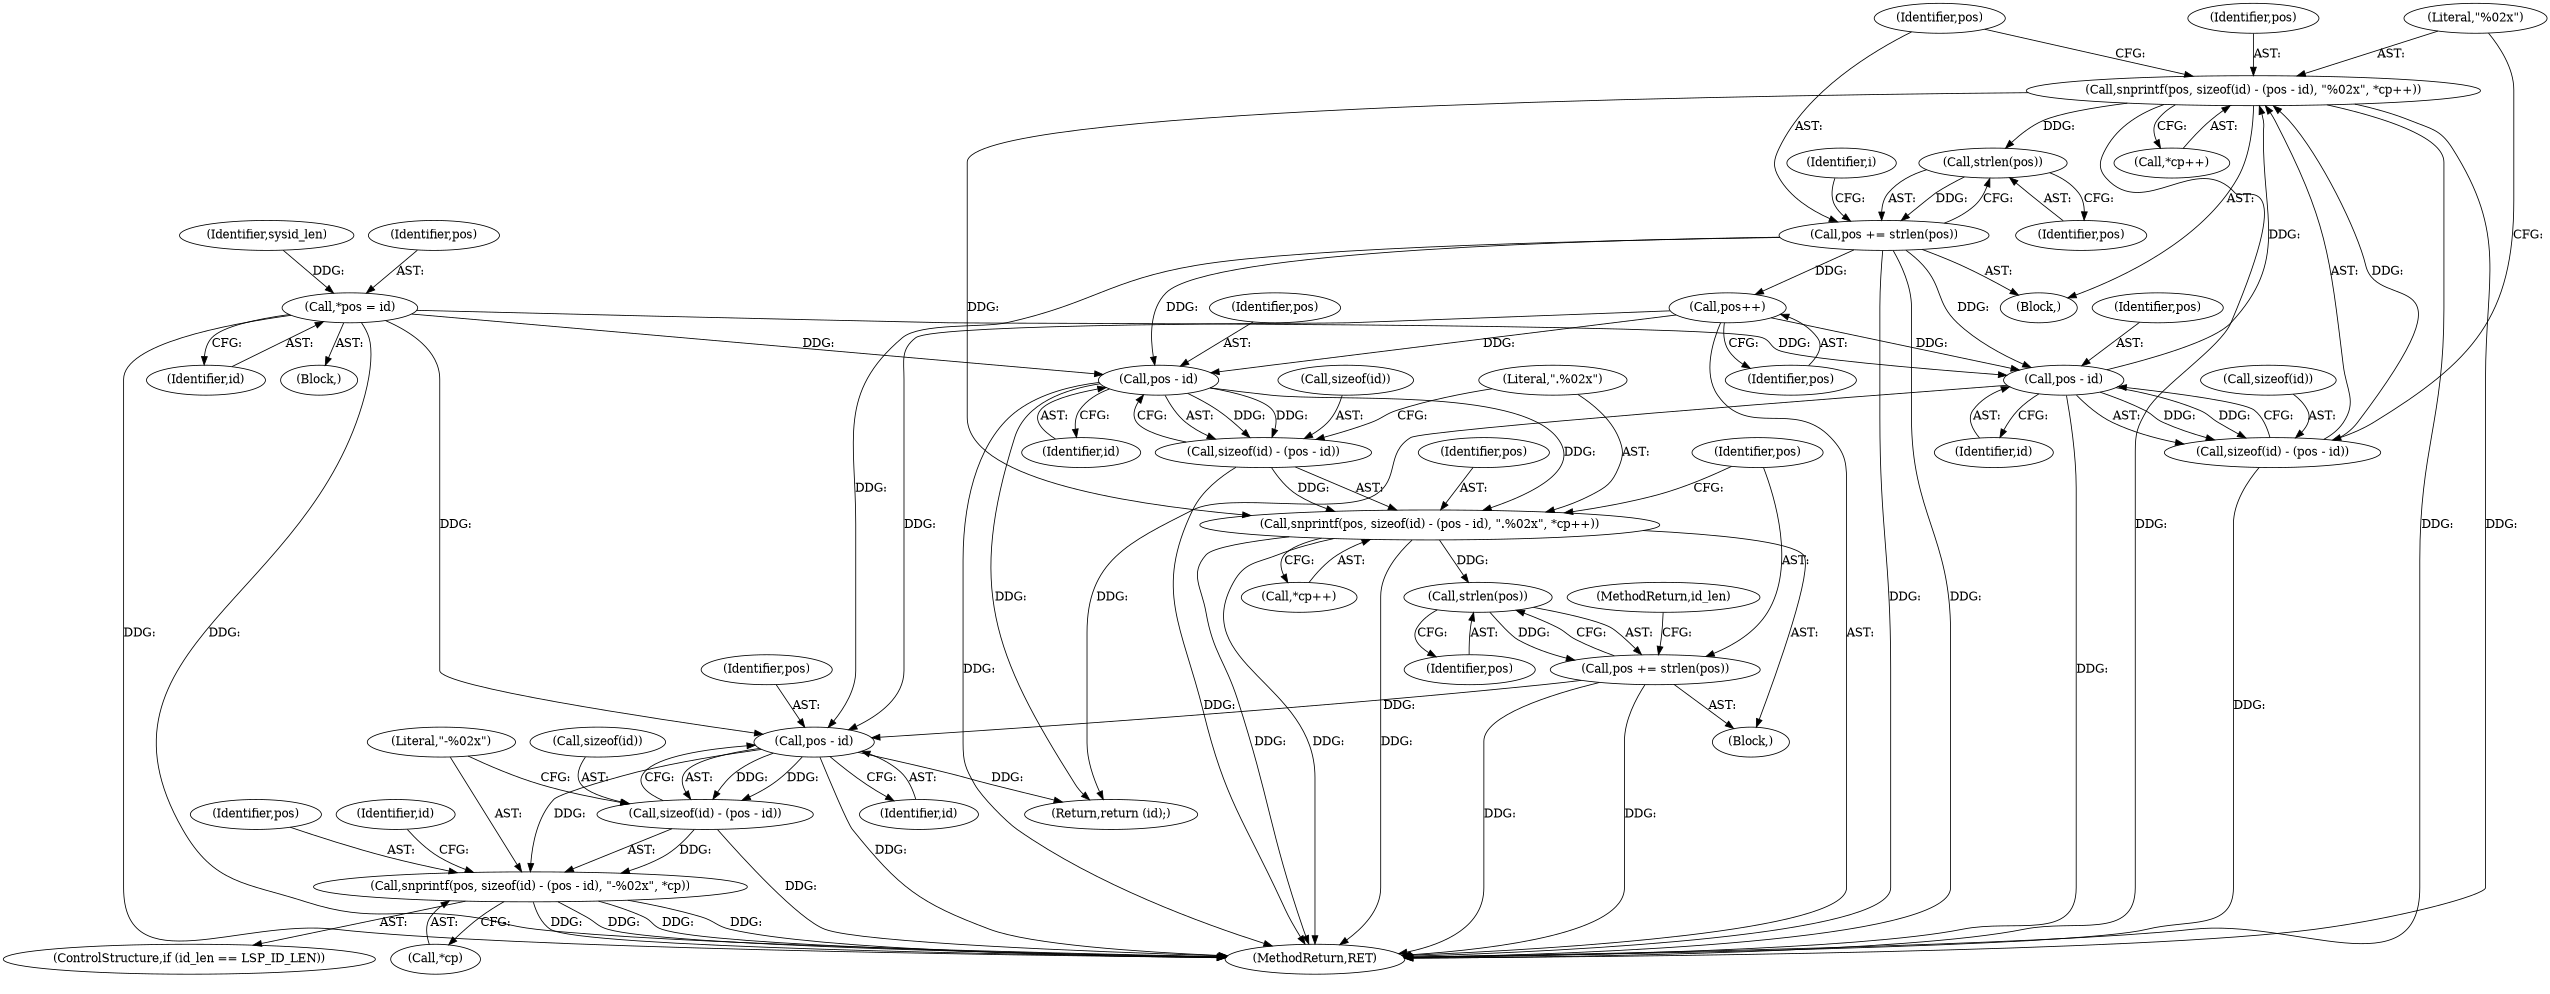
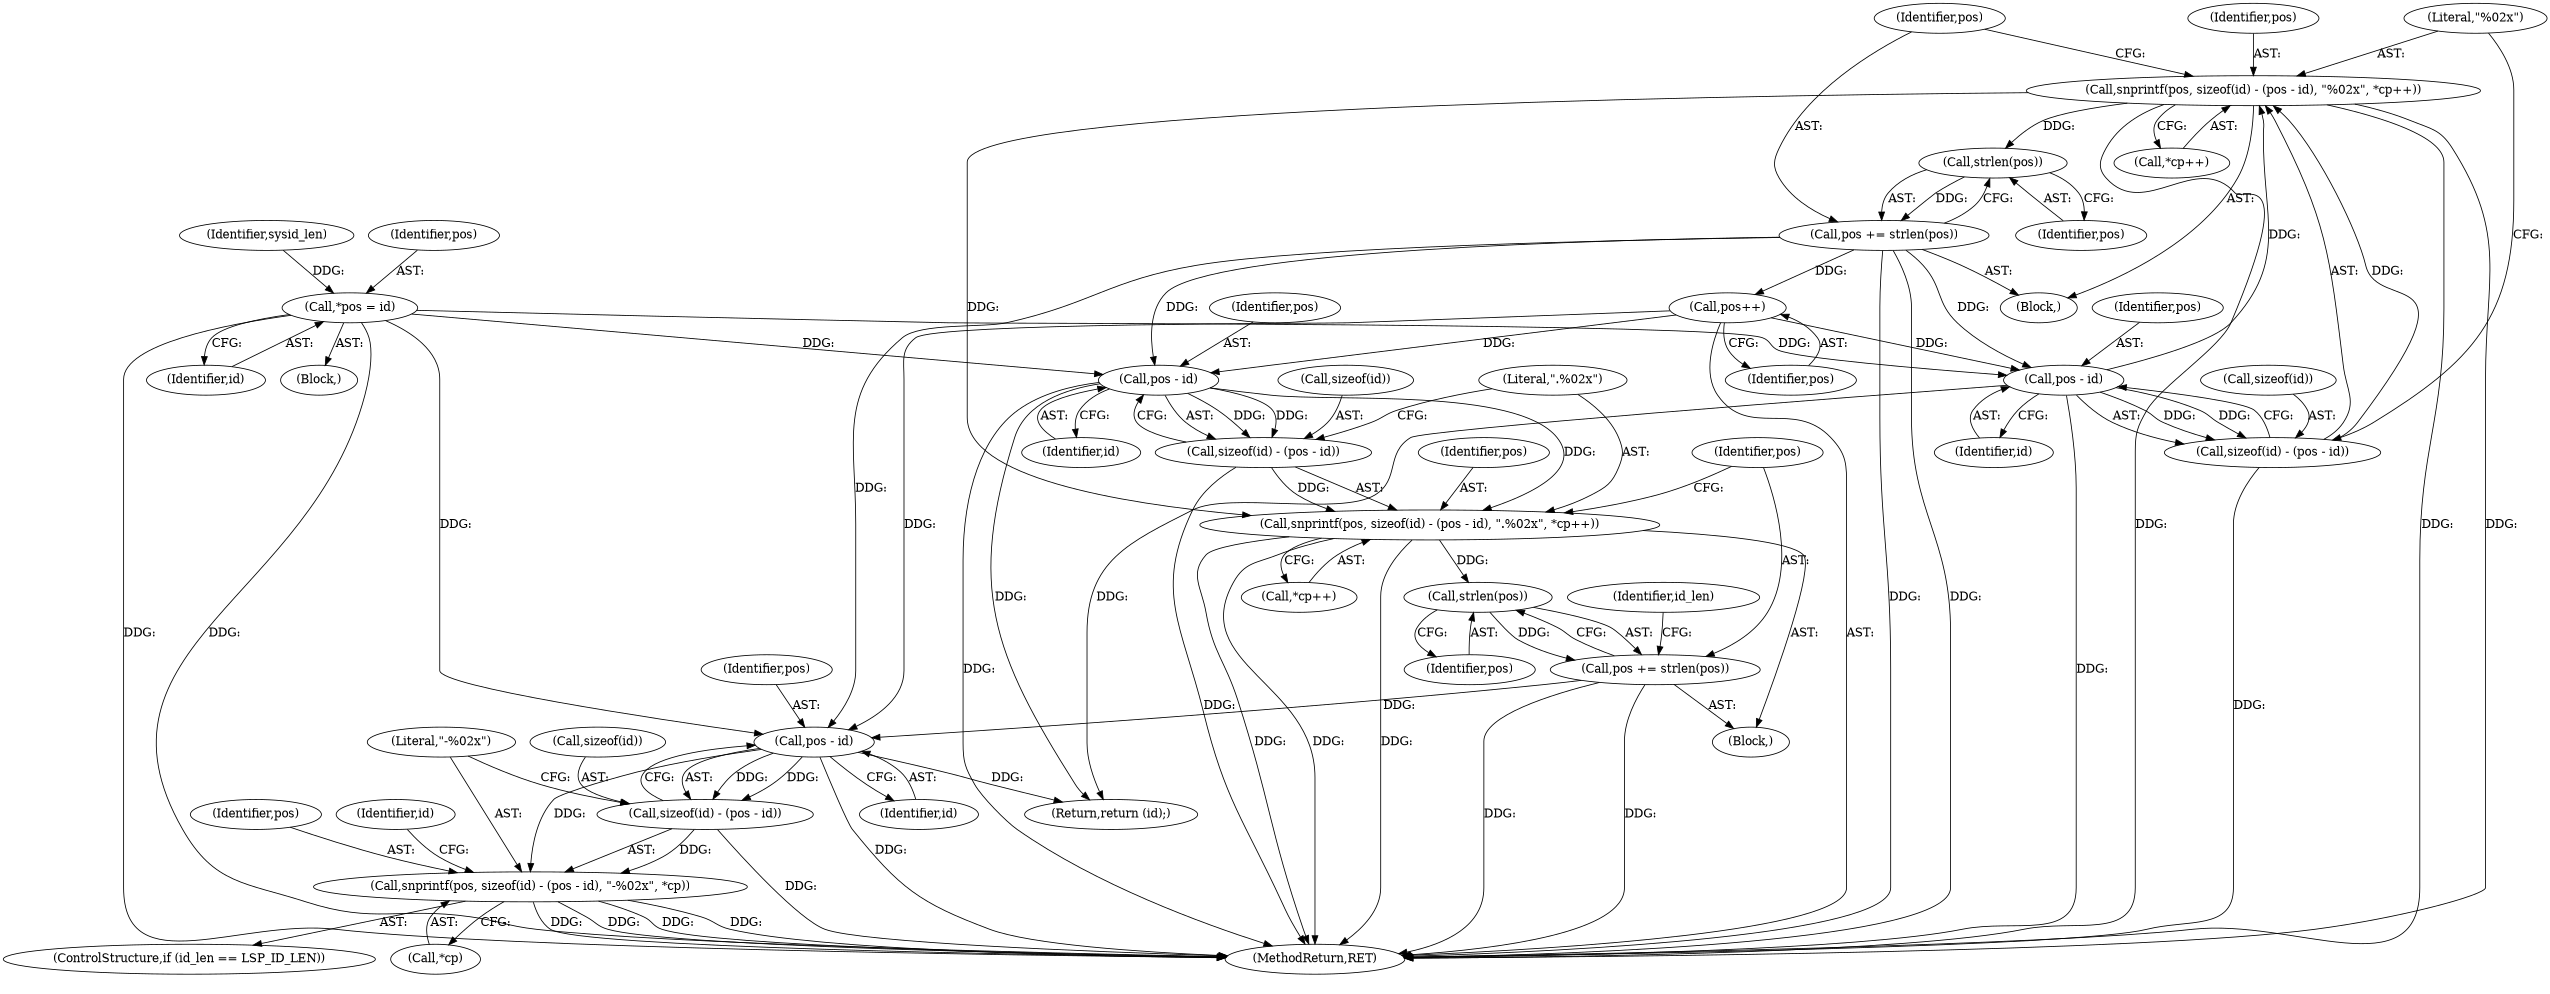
(1842, 163) -> none
(1664, 597) -> (1664, 597)
